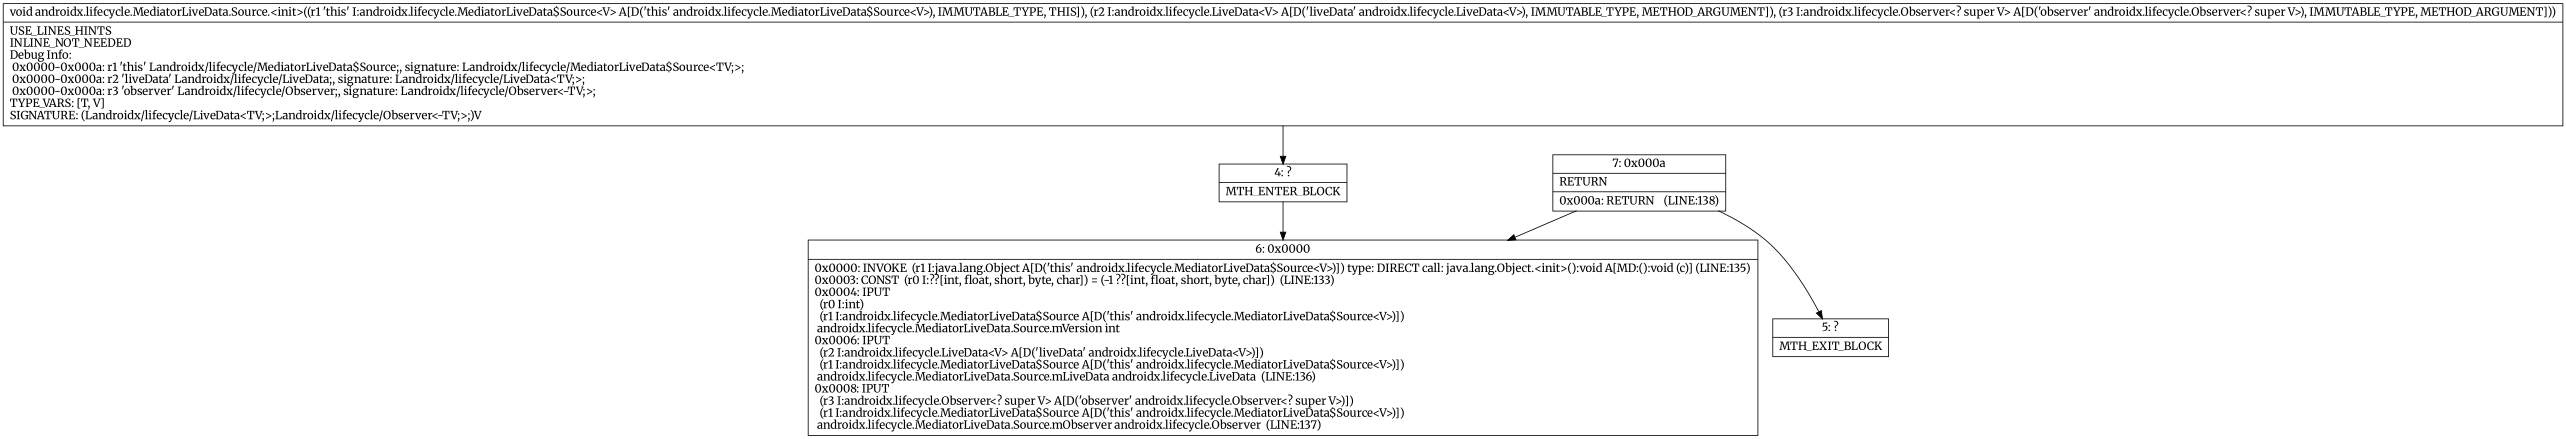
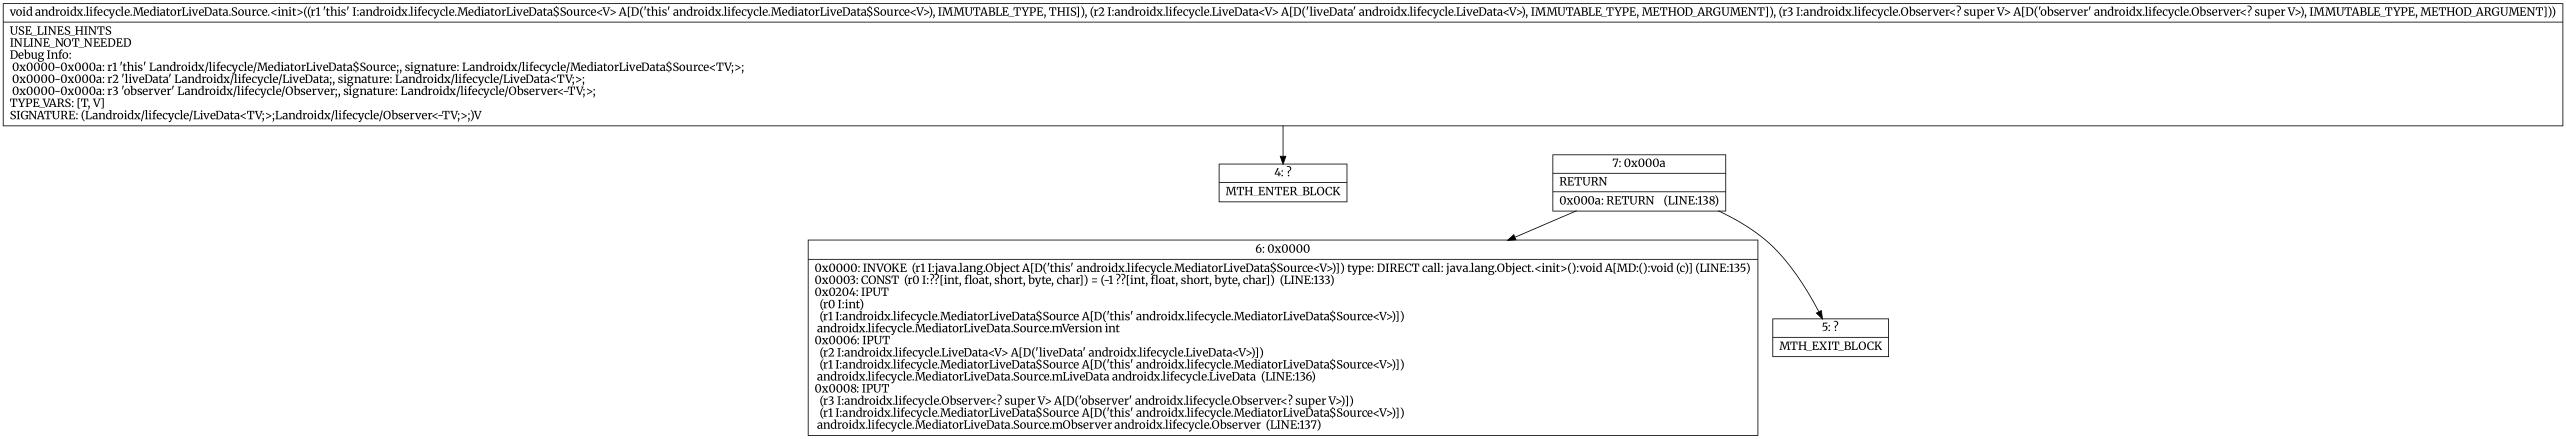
(1283, 217) -> none
(855, 293) -> (854, 293)
